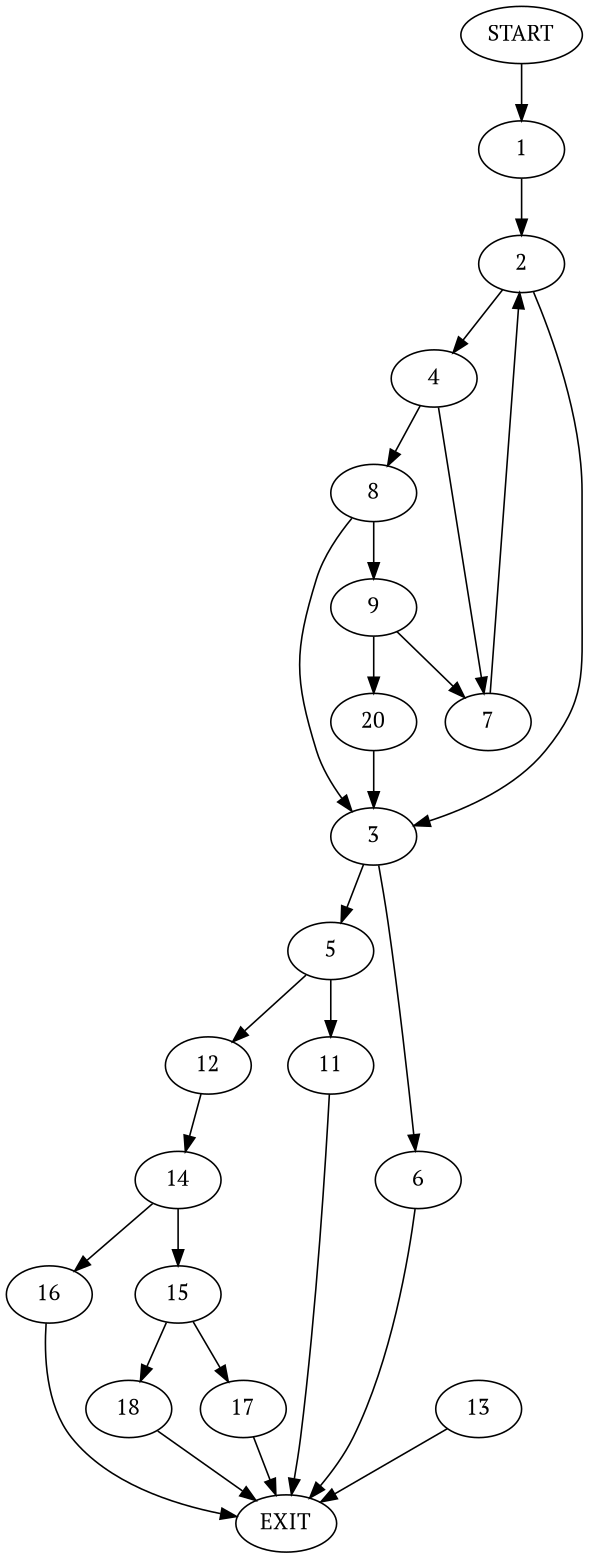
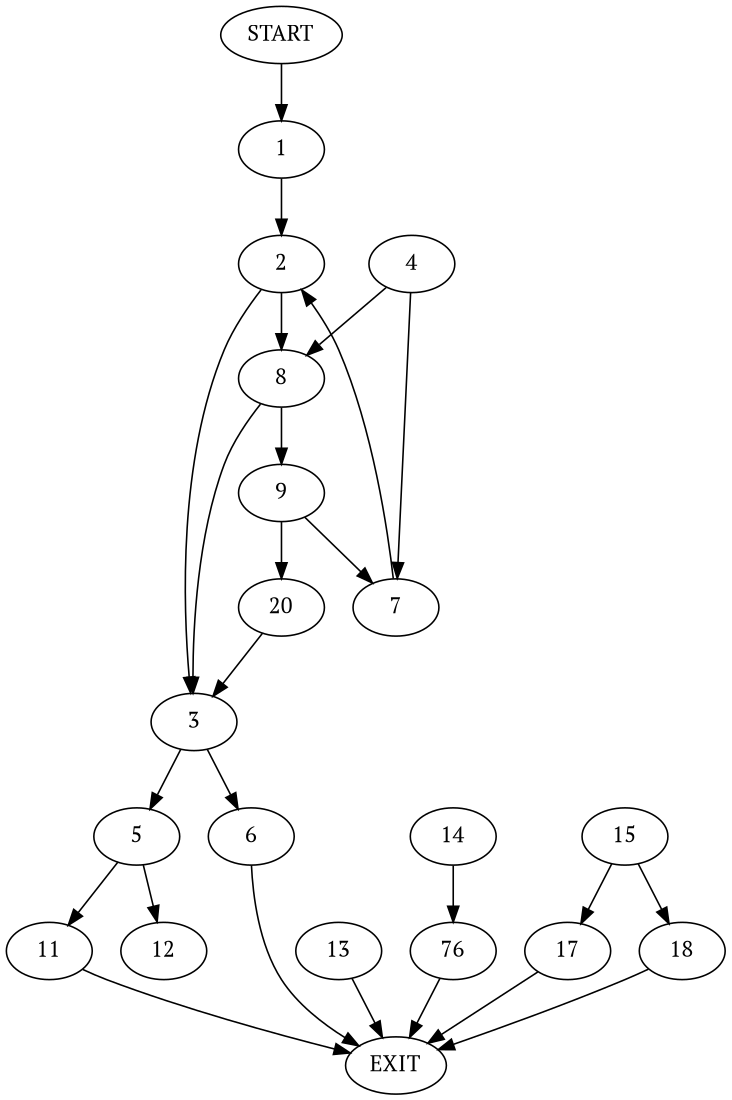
(483, 315) -> (281, 313)
(195, 1115) -> none
(178, 1229) -> none
(49, 1294) -> (453, 951)
